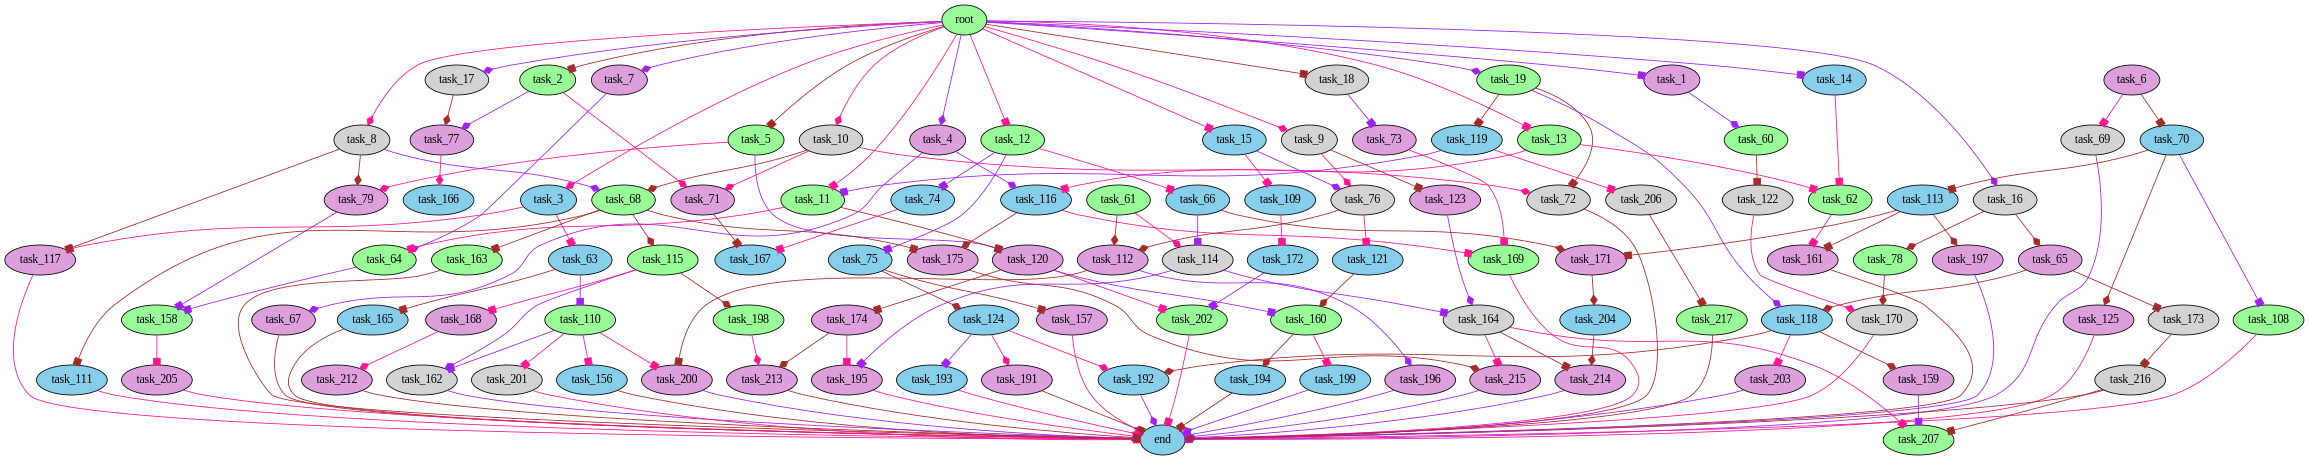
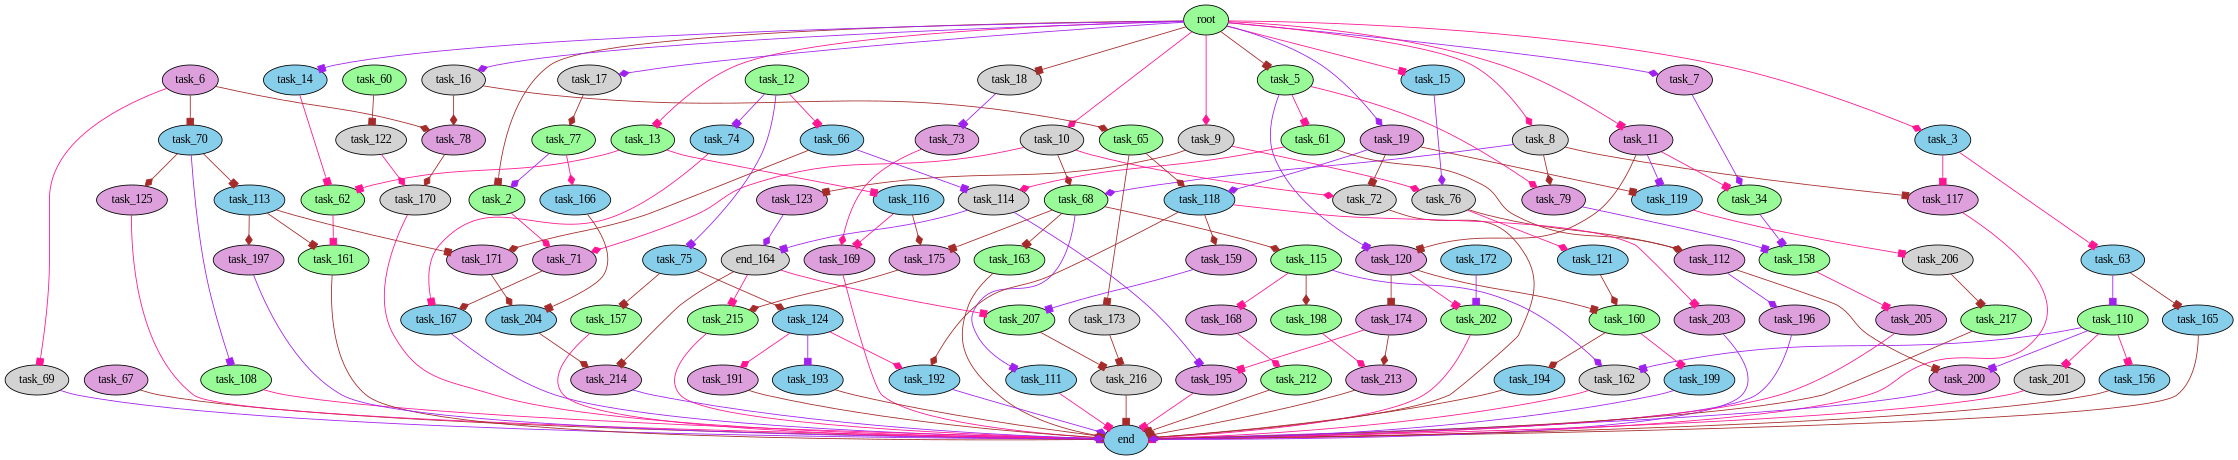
(987, 76) -> none
(1508, 80) -> (1392, 140)
(1672, 80) -> none
none -> (318, 106)
none -> (1297, 106)
(500, 107) -> (541, 161)
(442, 140) -> (564, 140)
(938, 140) -> none
(1205, 176) -> (1654, 169)
(1474, 177) -> (872, 179)
(813, 200) -> (1641, 140)
(1280, 200) -> none
(1365, 225) -> (1515, 229)
(724, 227) -> (507, 287)
(289, 233) -> (972, 318)
(384, 260) -> (1749, 200)
(1504, 260) -> (839, 260)
(1803, 260) -> (334, 260)
(1885, 260) -> (454, 140)
(2050, 260) -> (1131, 140)
none -> (605, 272)
(1160, 293) -> (1503, 290)
(1072, 320) -> (606, 320)
(1478, 320) -> (755, 260)
(625, 348) -> (2043, 348)
(337, 380) -> (1296, 380)
(1505, 380) -> (723, 320)
(2037, 408) -> (1069, 348)
(617, 413) -> (1374, 424)
(1044, 413) -> (964, 416)
none -> (681, 417)
(1338, 419) -> (848, 426)
